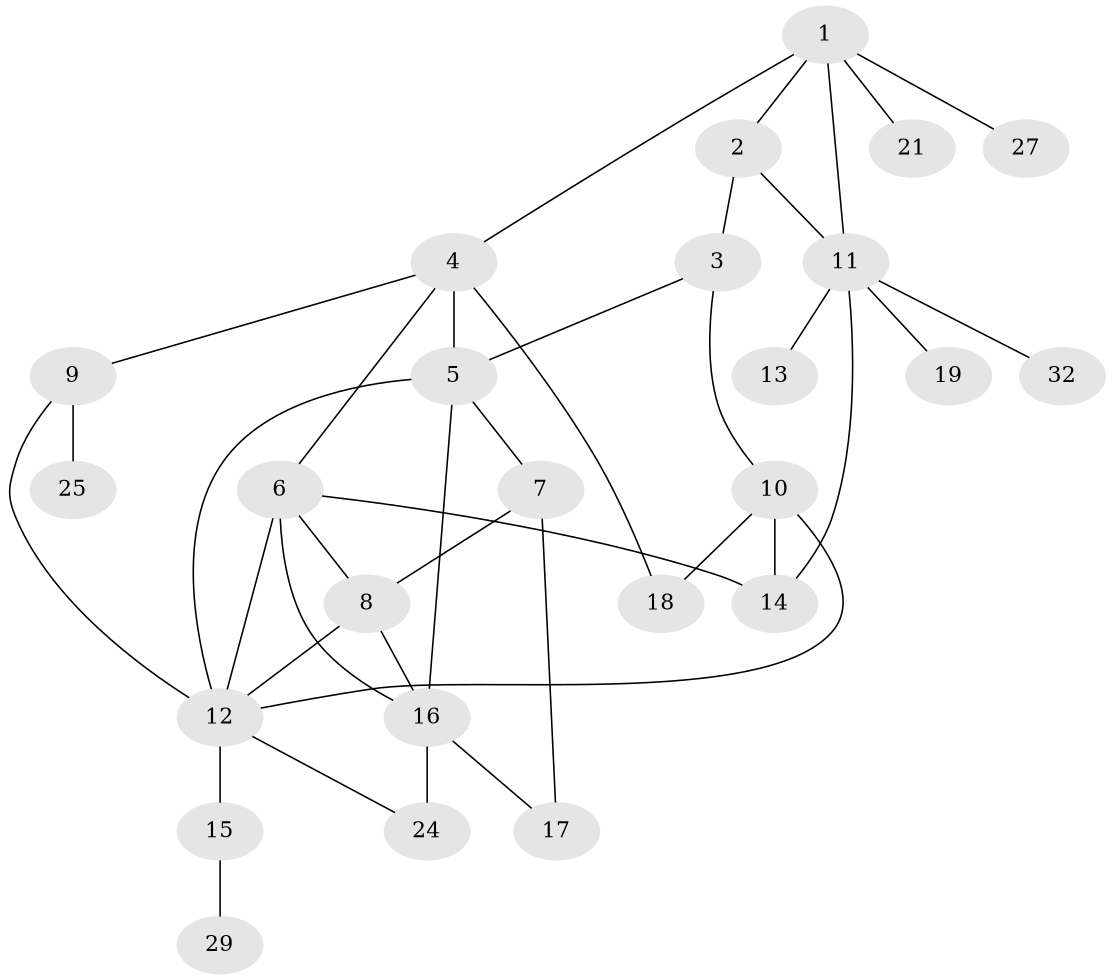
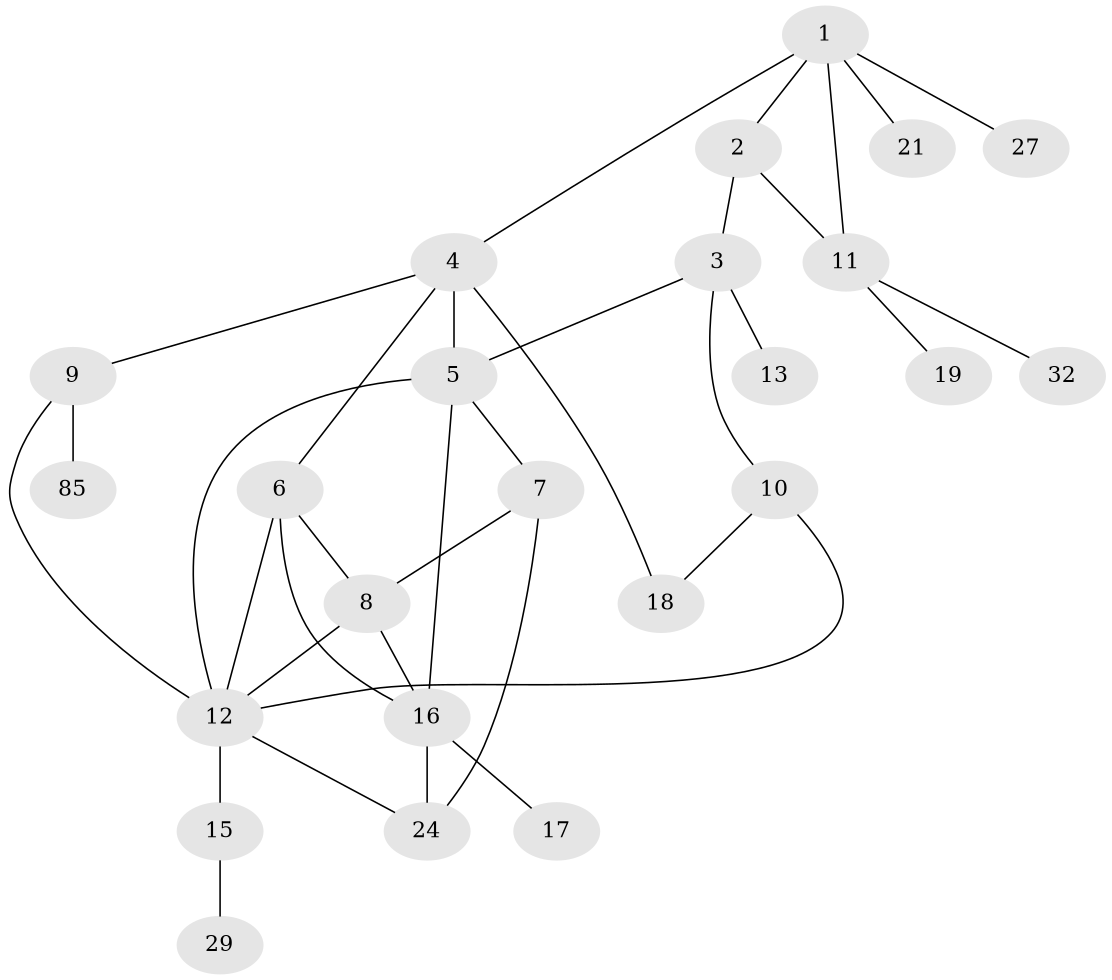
(810, 319) -> (746, 319)
(73, 490) -> (73, 490)
(775, 604) -> none
(549, 661) -> (510, 668)
